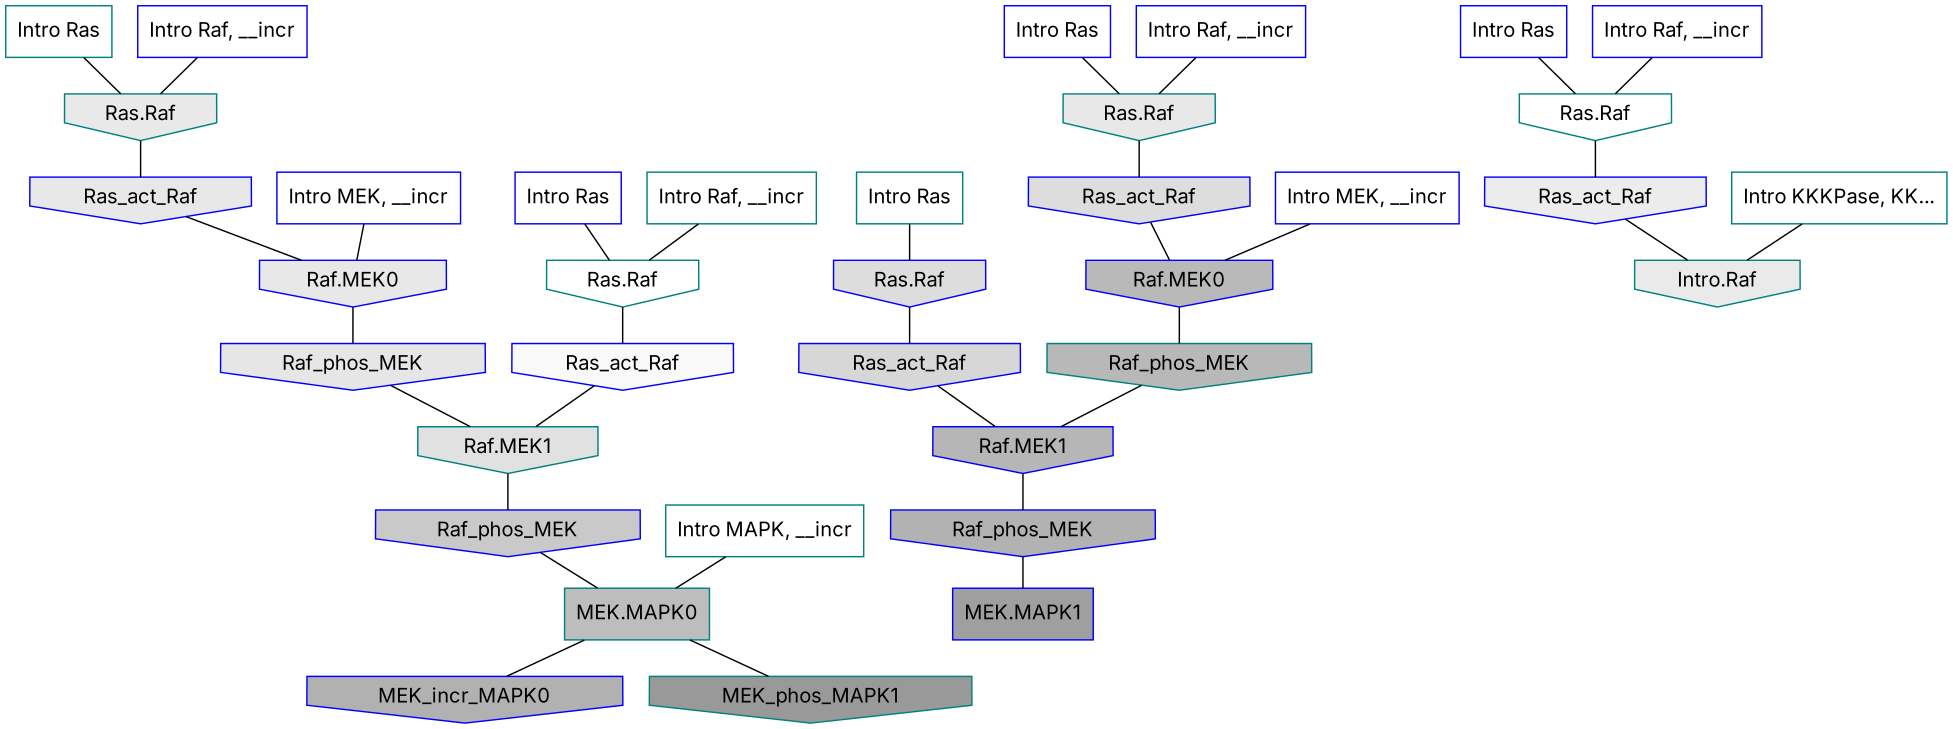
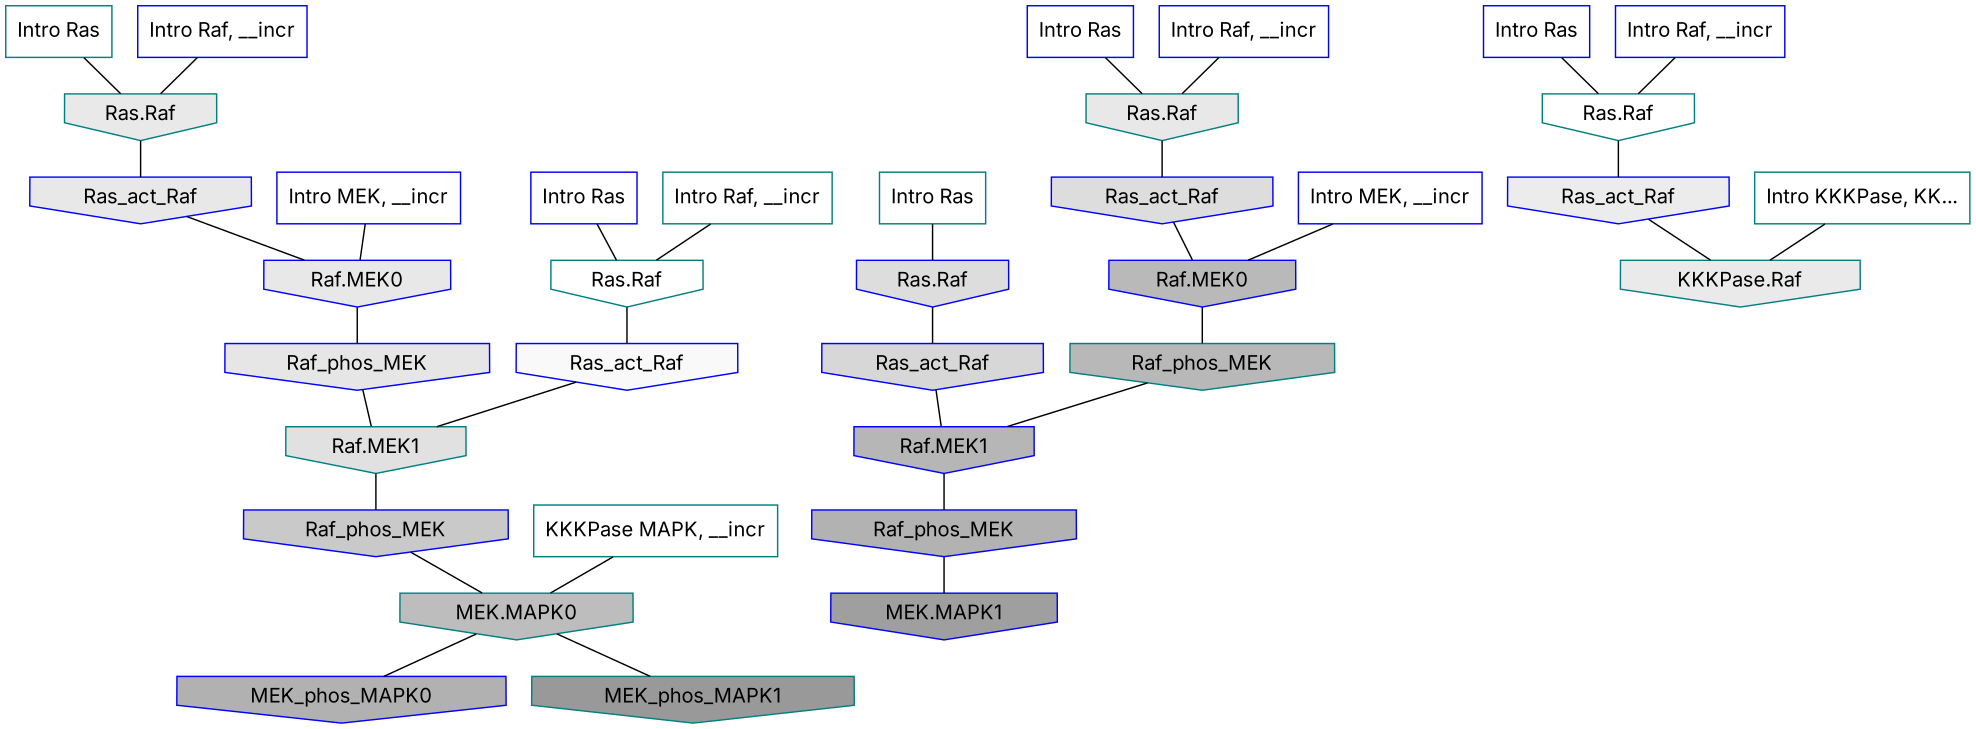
(1717, 281) -> (1740, 281)
(765, 531) -> (656, 531)
(637, 614) -> (516, 614)
(1023, 614) -> (944, 614)
(465, 697) -> (341, 697)
